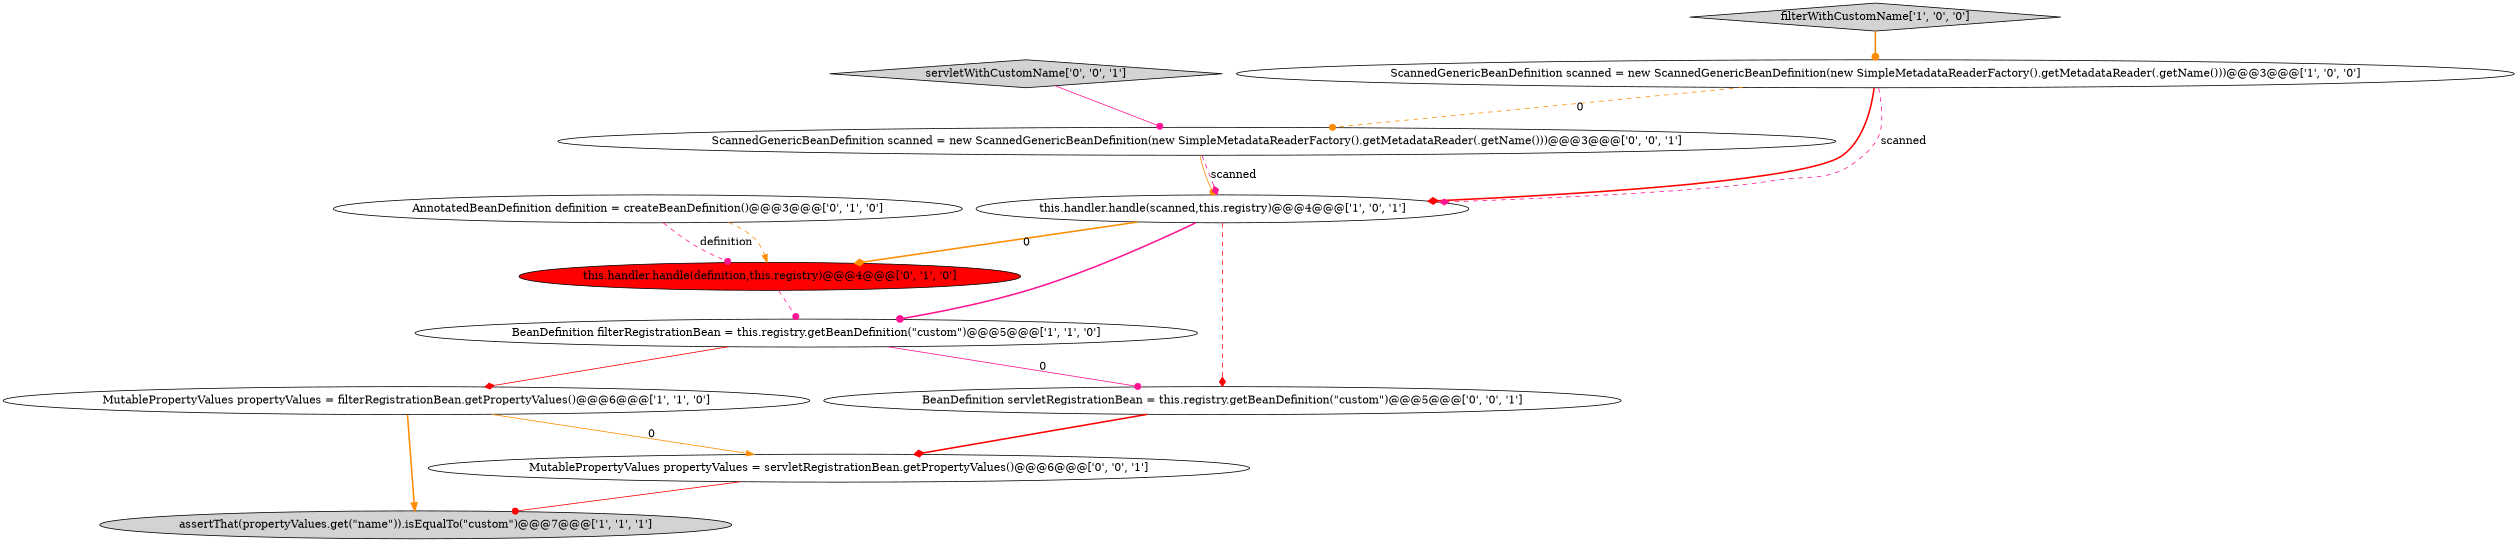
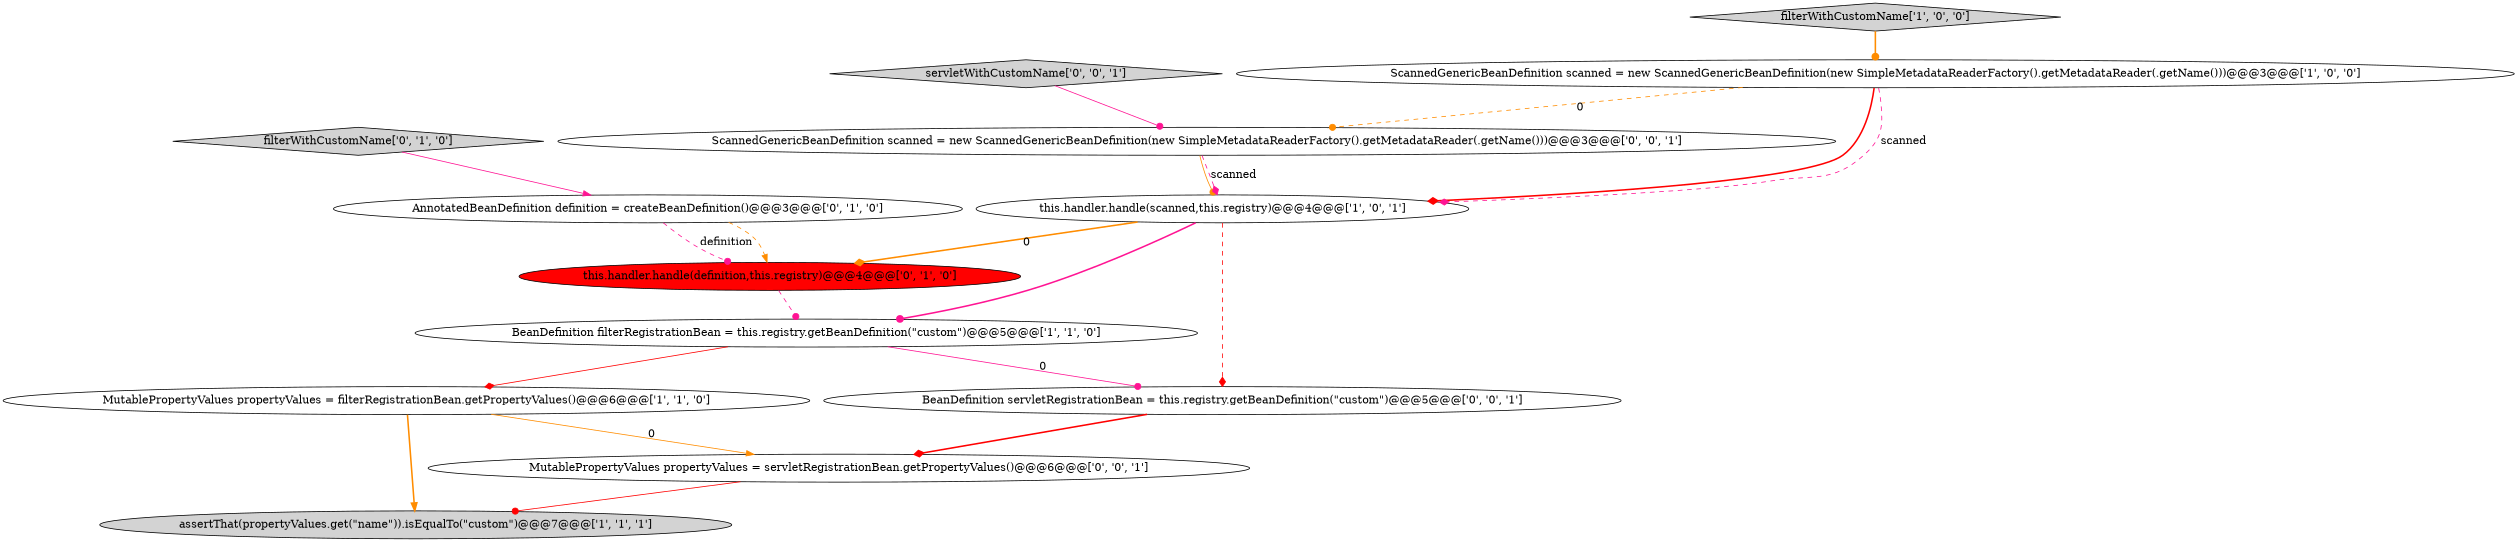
none -> (358, 141)
